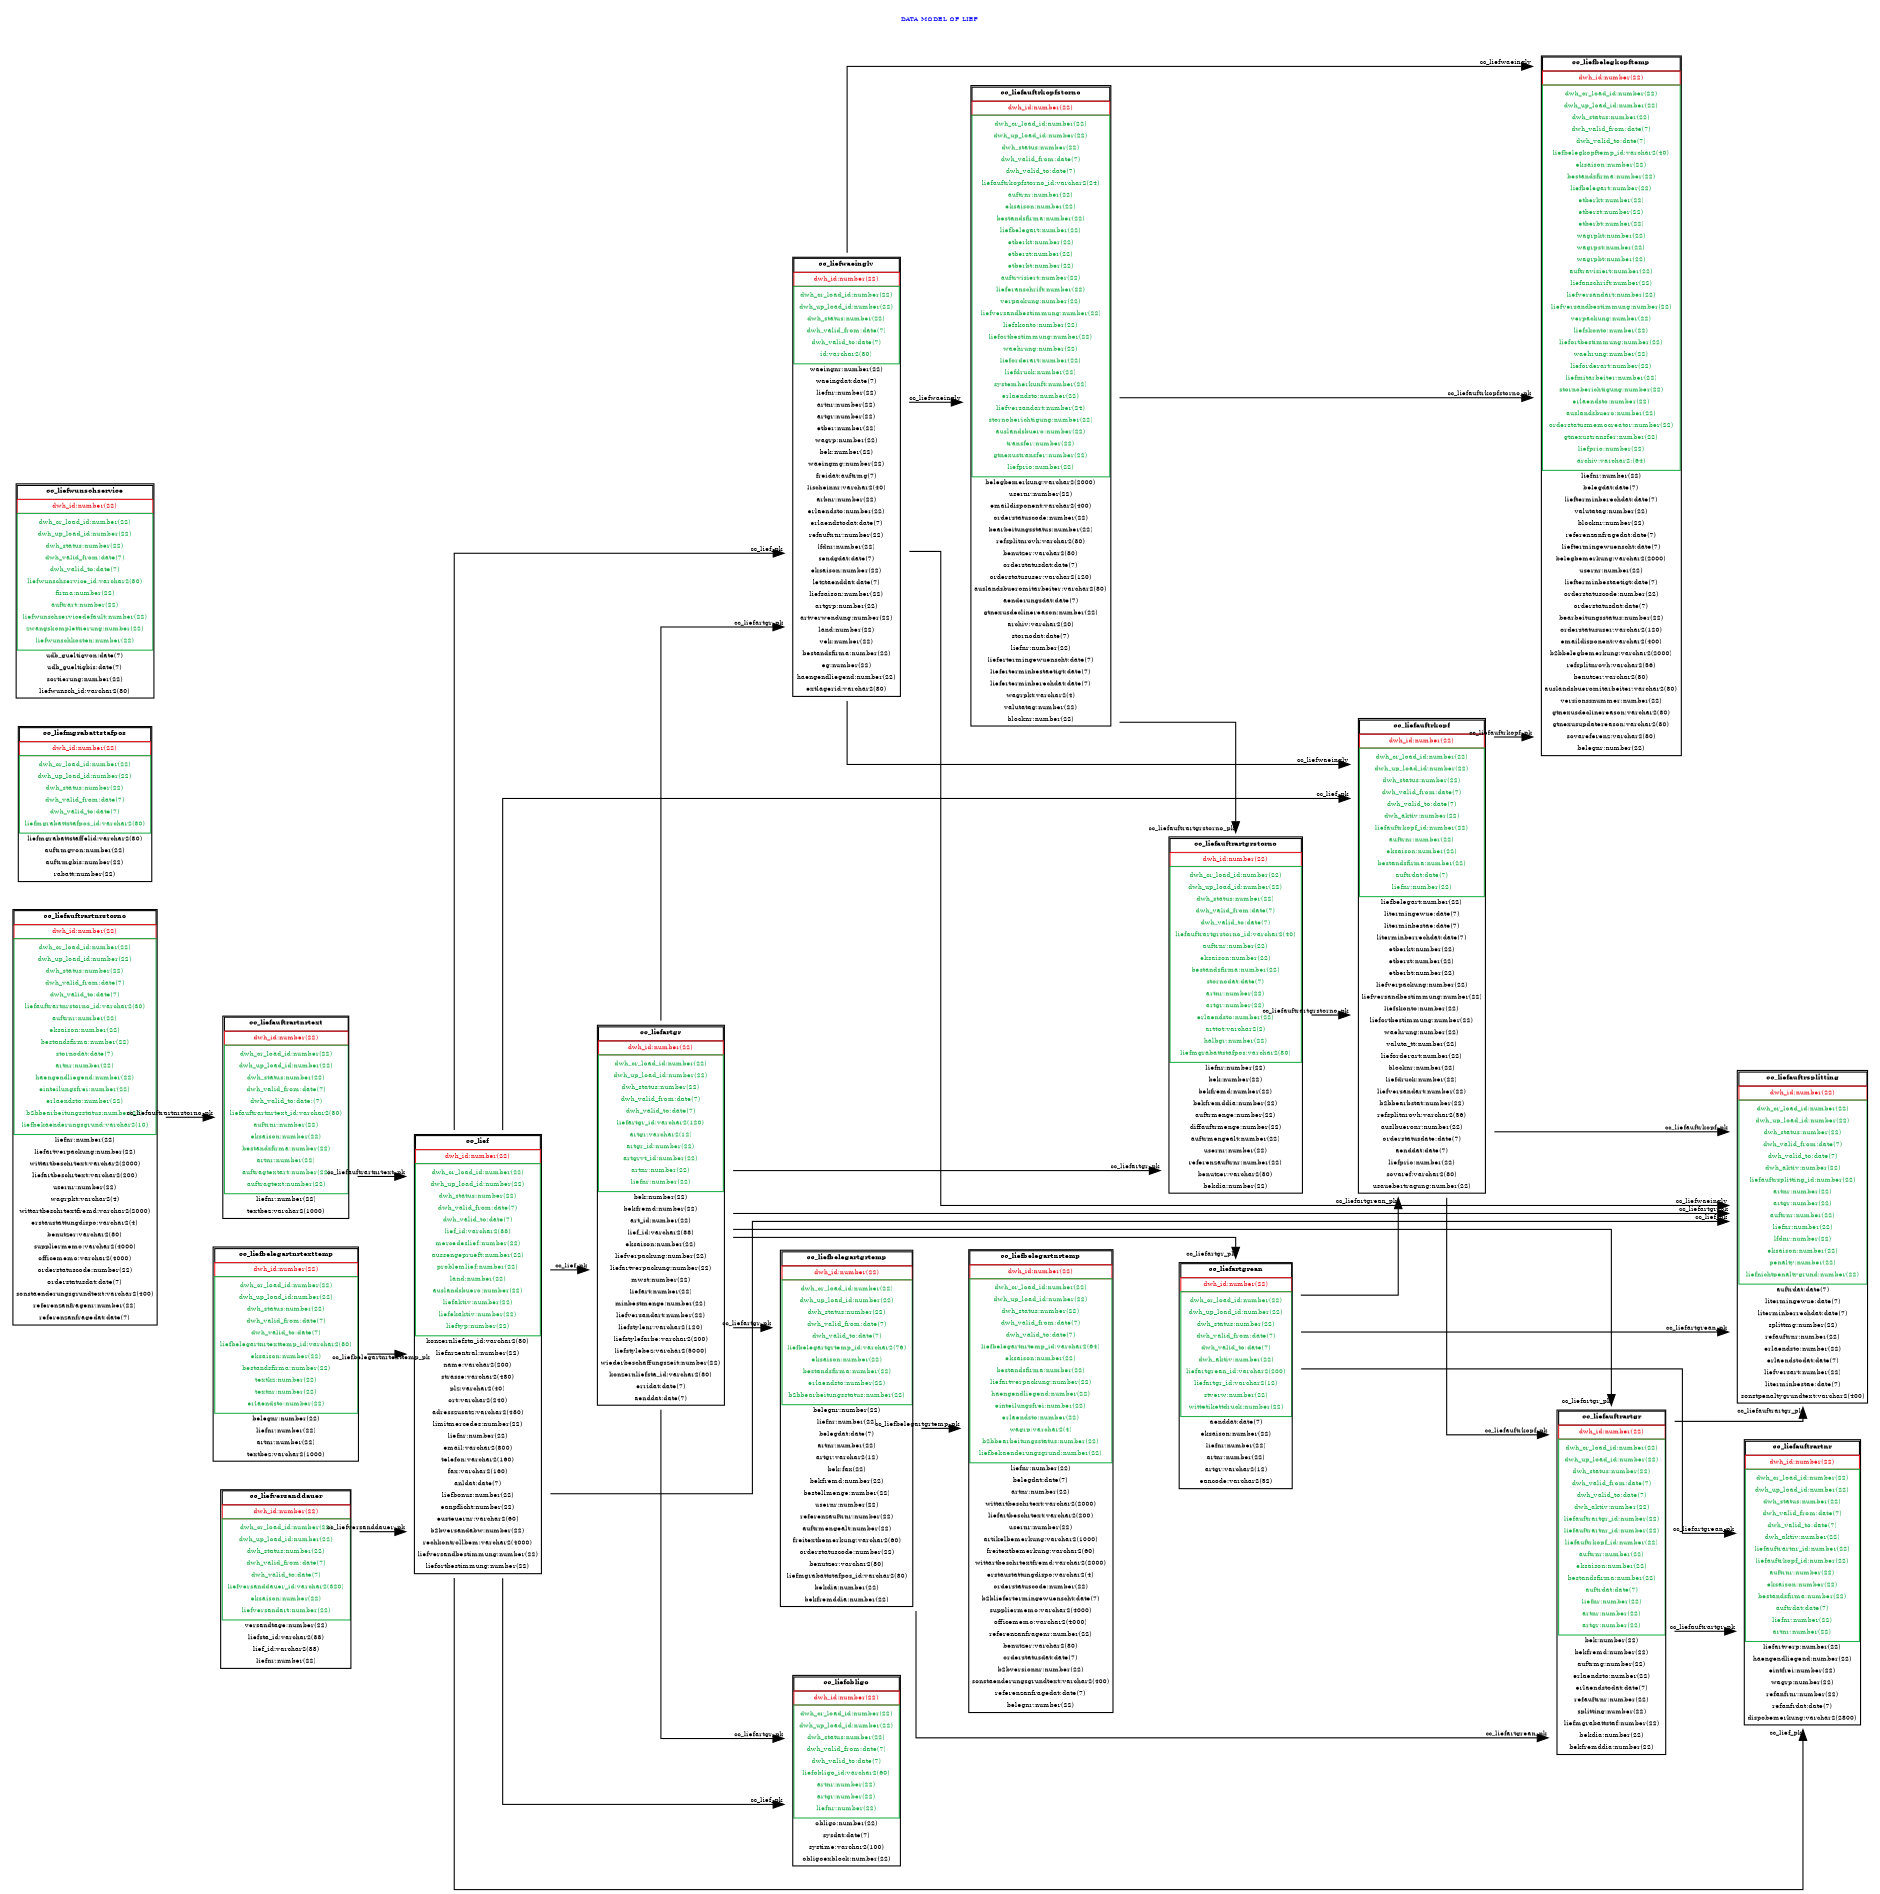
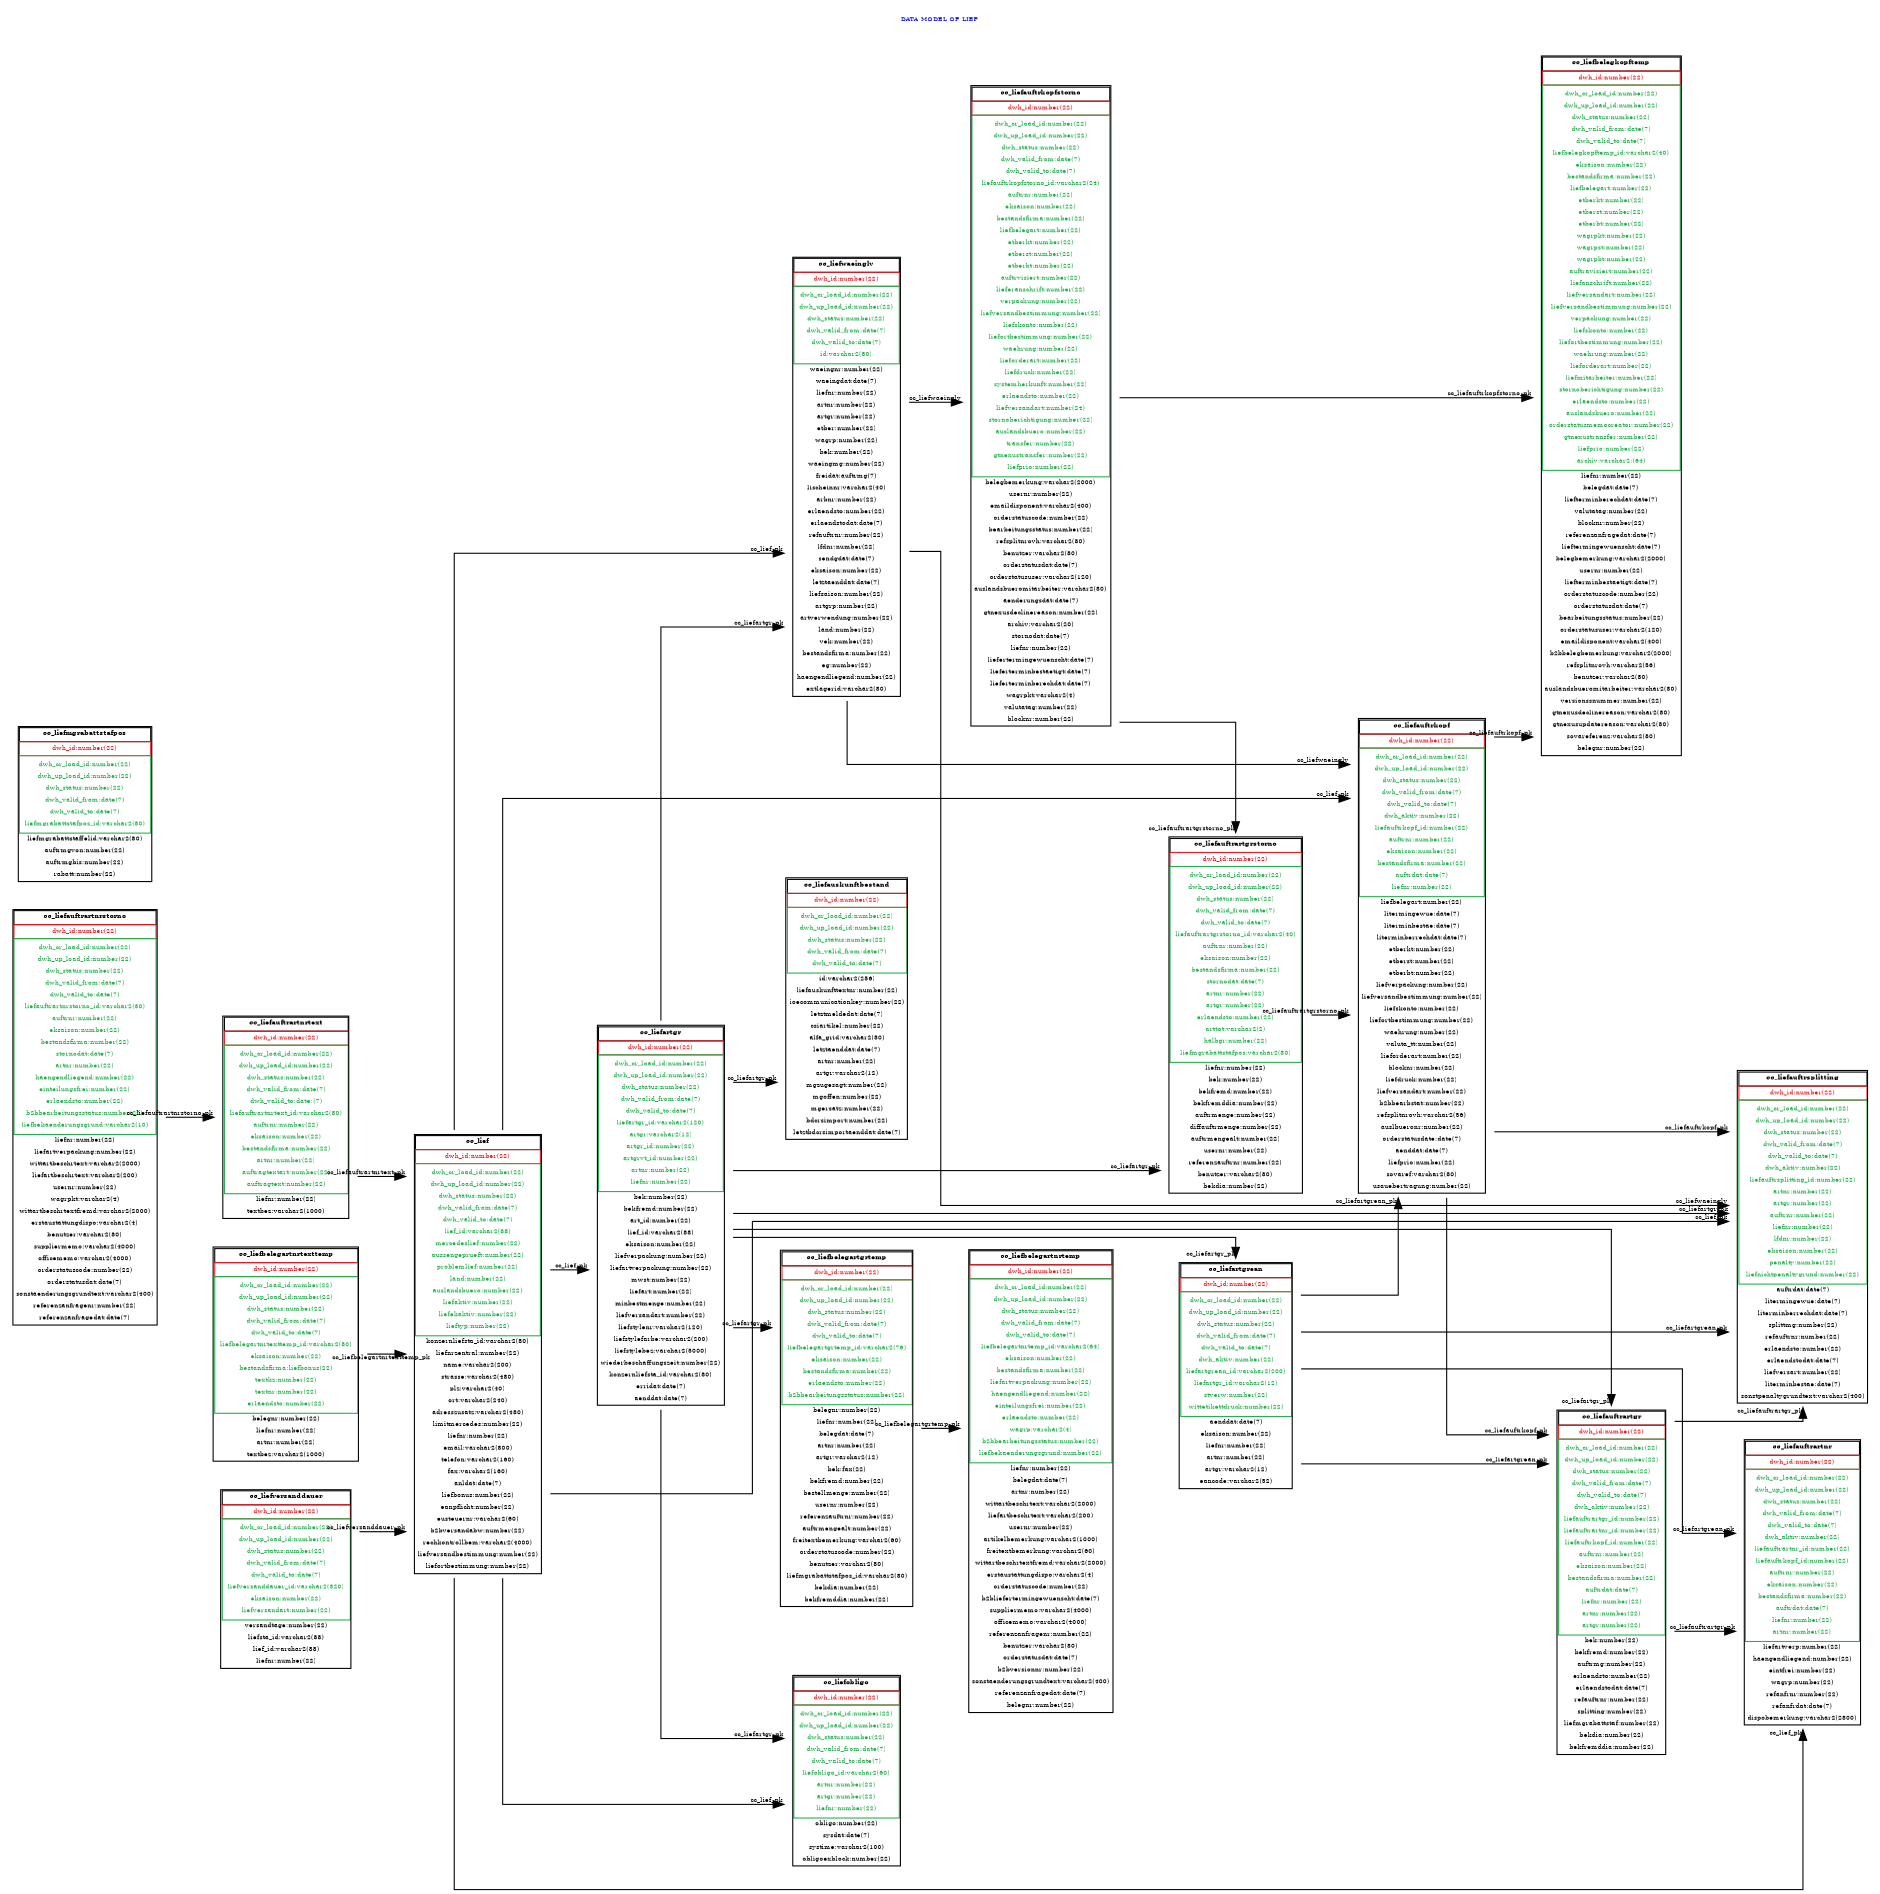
(1091, 66) -> none
(85, 591) -> none
none -> (847, 1009)
(286, 1368) -> (286, 1368)
(1163, 1738) -> (1419, 1464)
